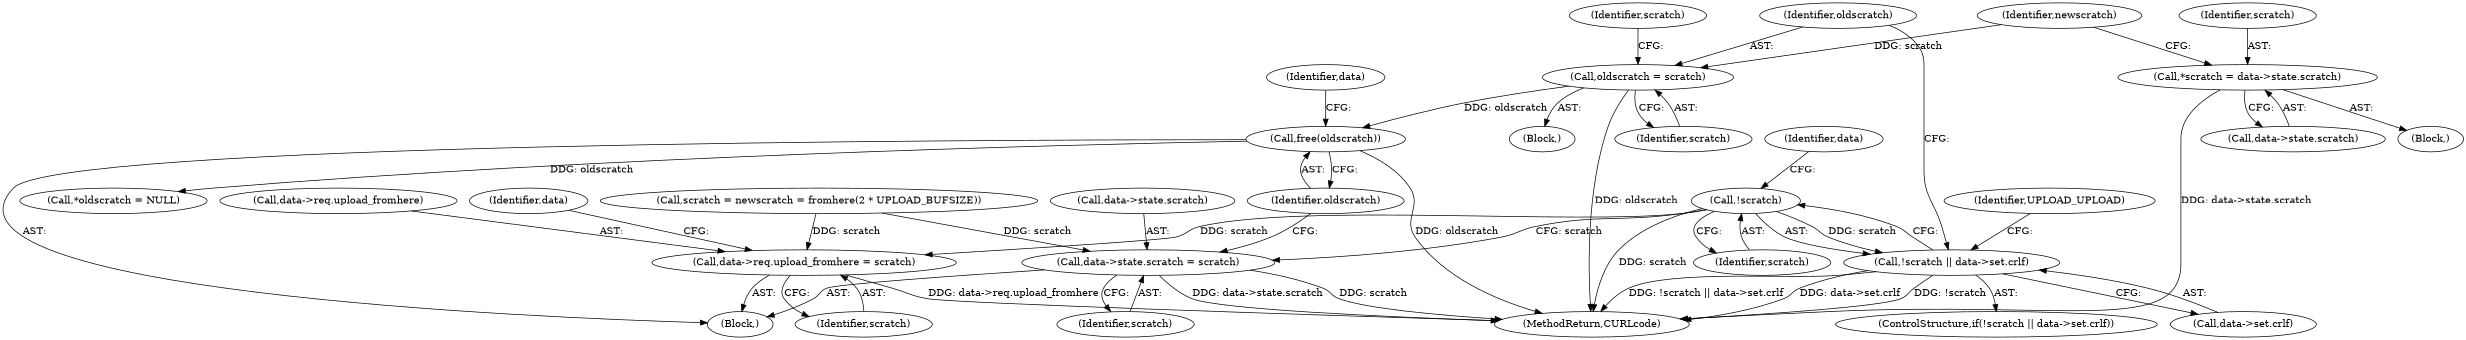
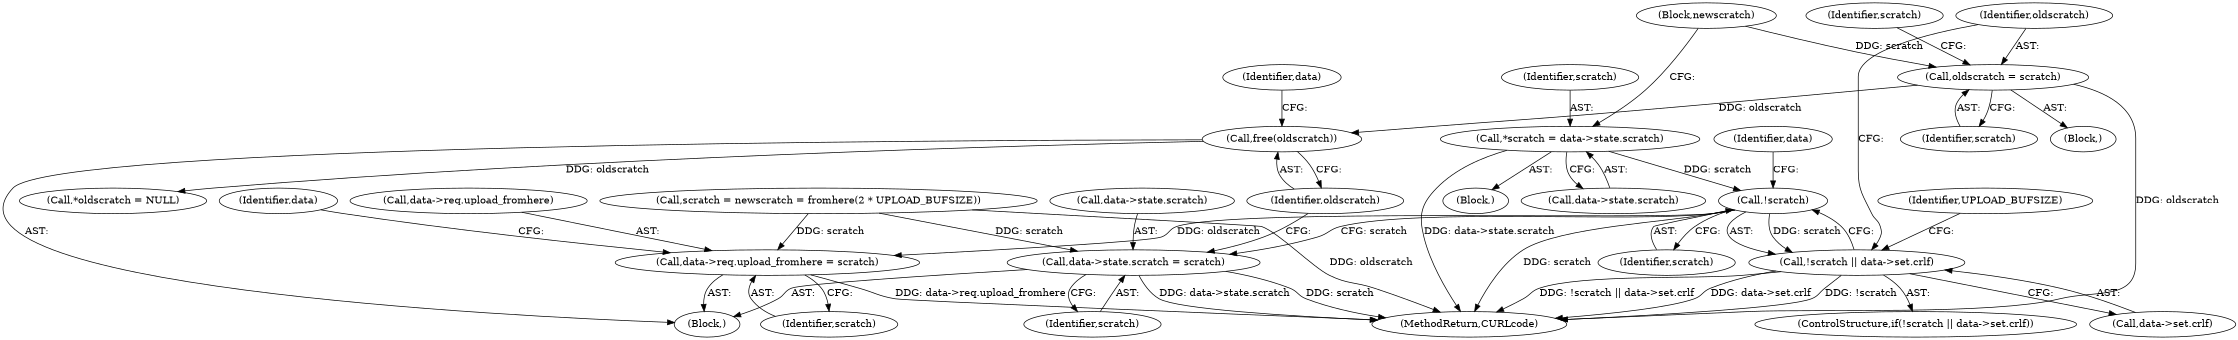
(2060, 16) -> (1706, 16)
none -> (1671, 170)
(2050, 201) -> (1985, 201)
(1234, 232) -> (1219, 232)
(1420, 243) -> (1238, 225)
